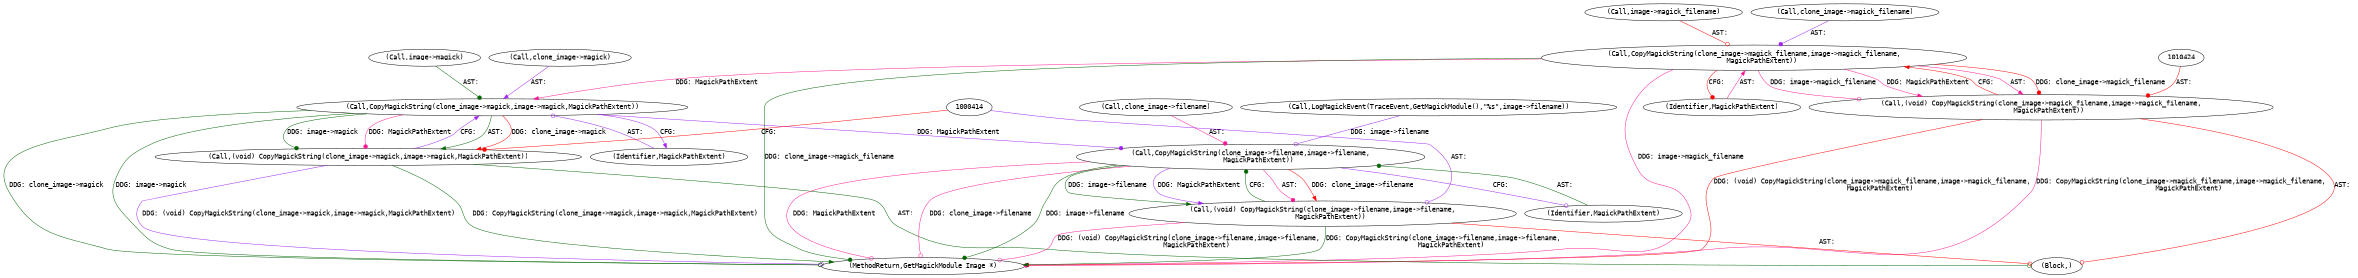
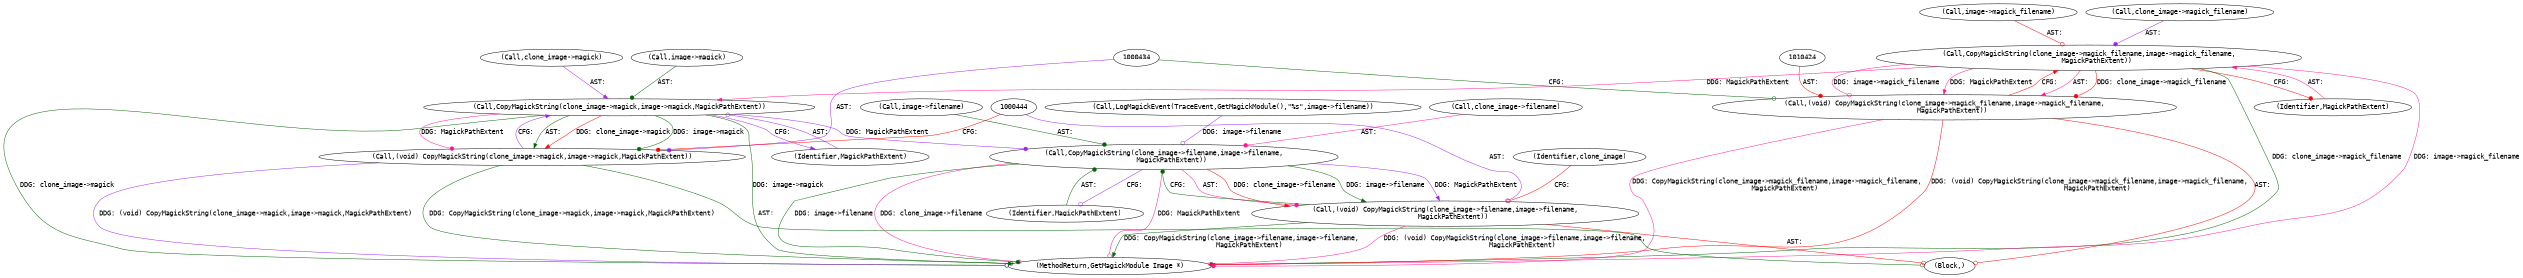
none -> (1136, 58)
none -> (921, 107)
(969, 107) -> (1014, 107)
none -> (1580, 157)
